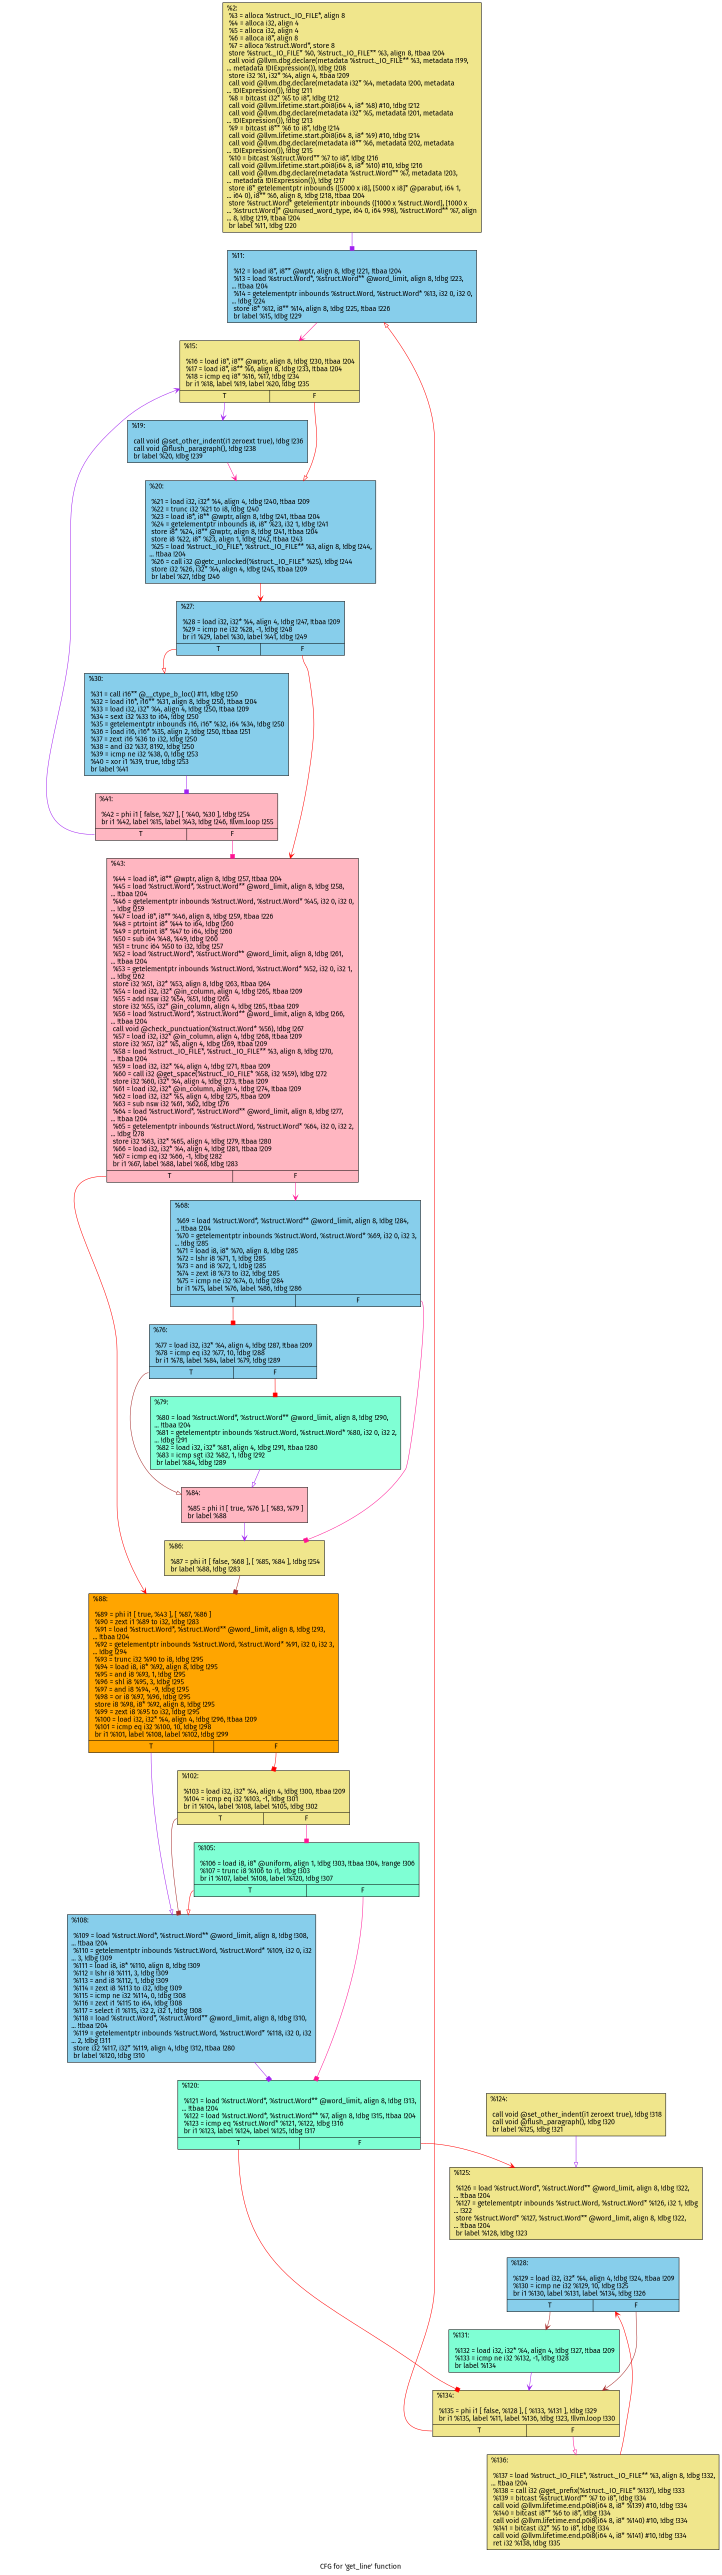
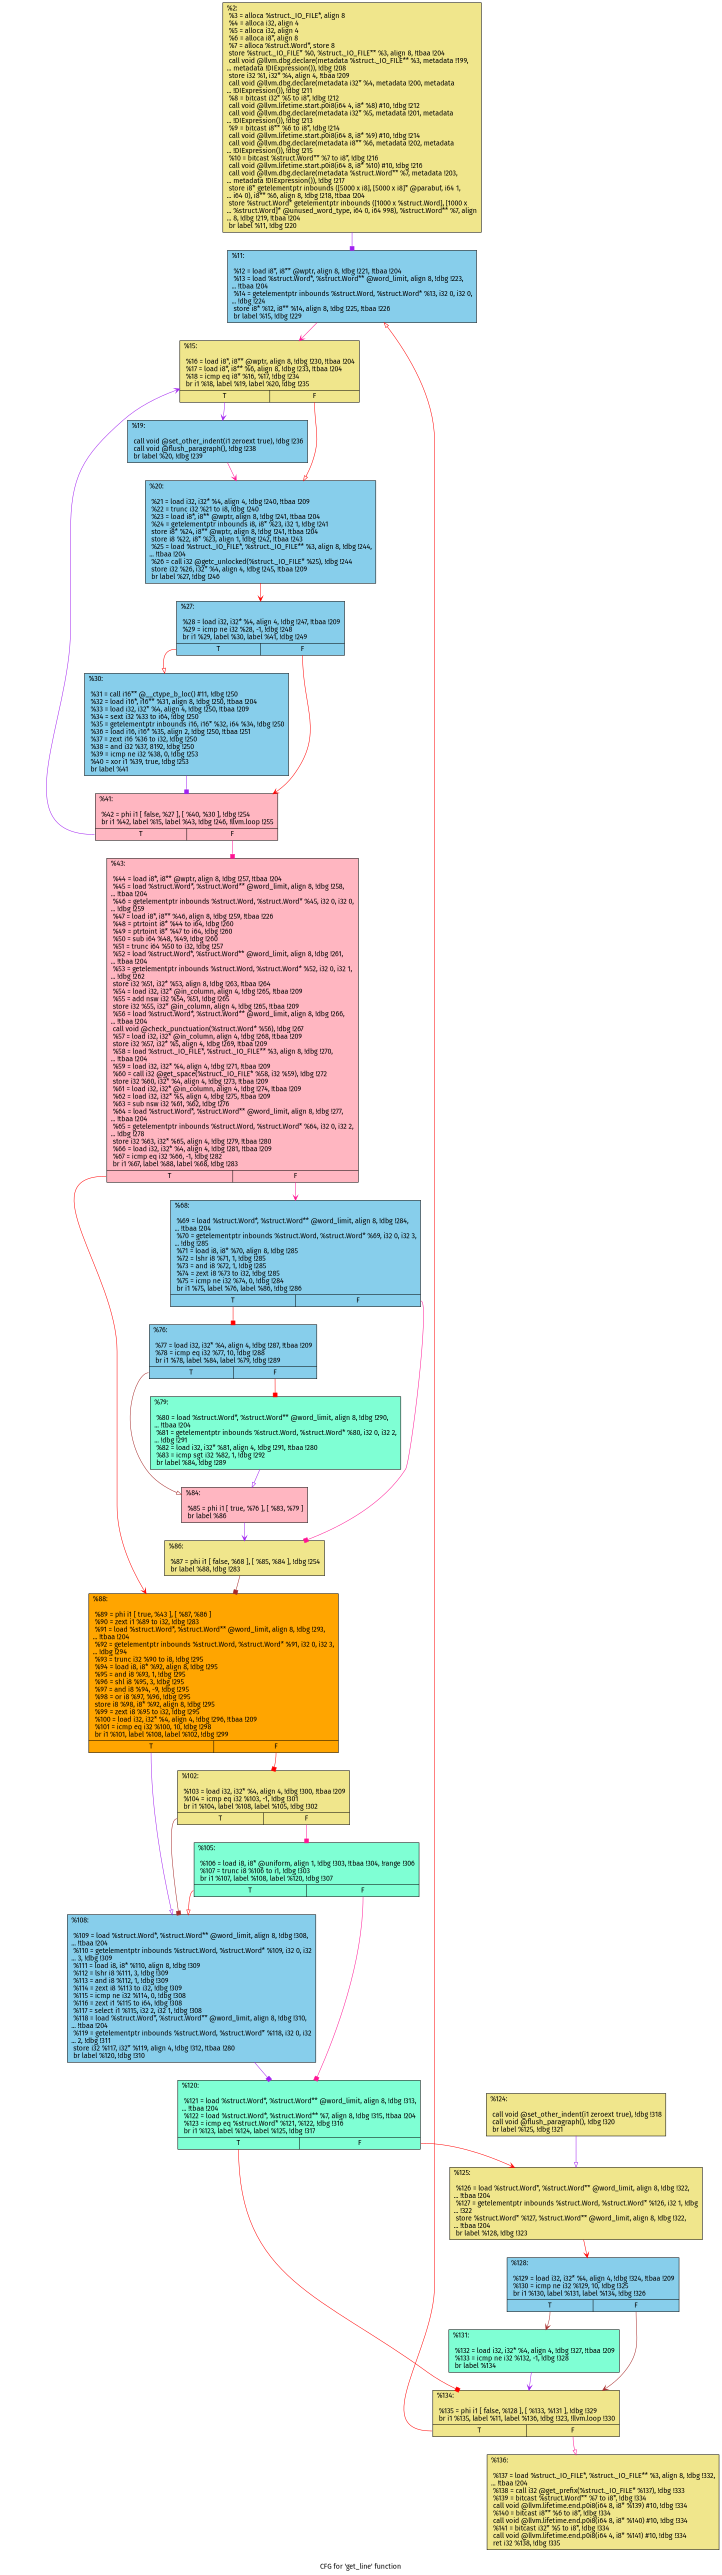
(312, 755) -> (310, 728)
(206, 1516) -> (206, 1516)
(632, 2385) -> (585, 2246)
